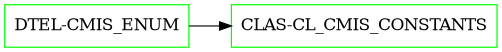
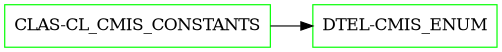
(204, 26) -> (286, 26)
